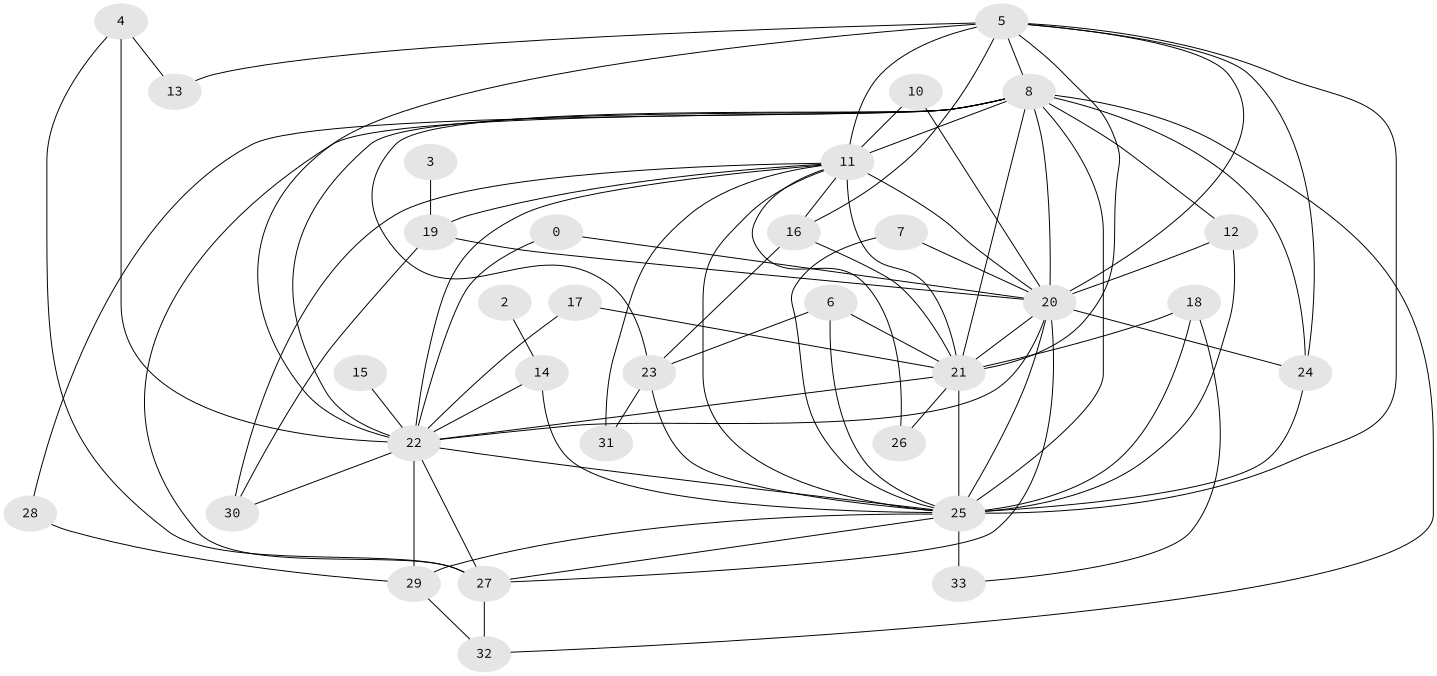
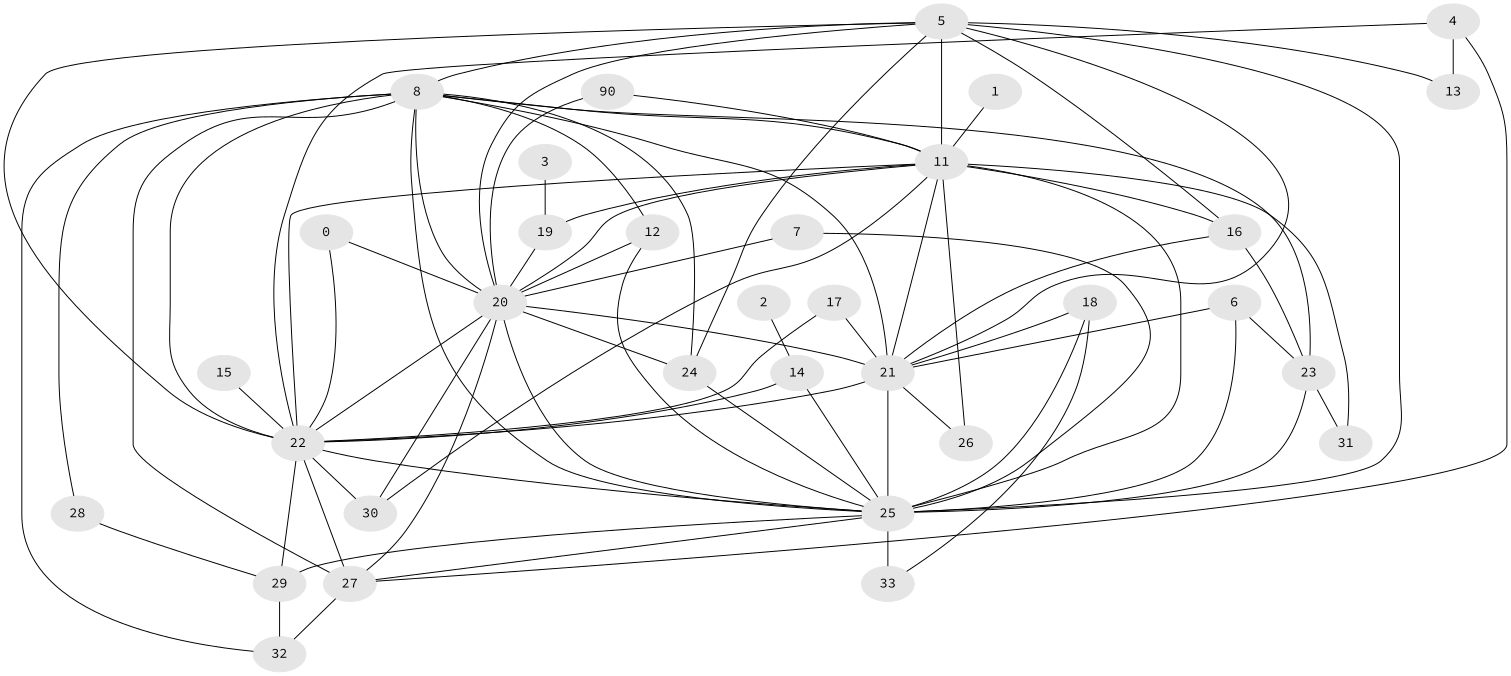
(916, 92) -> (608, 92)
none -> (995, 92)
(323, 358) -> (435, 408)
